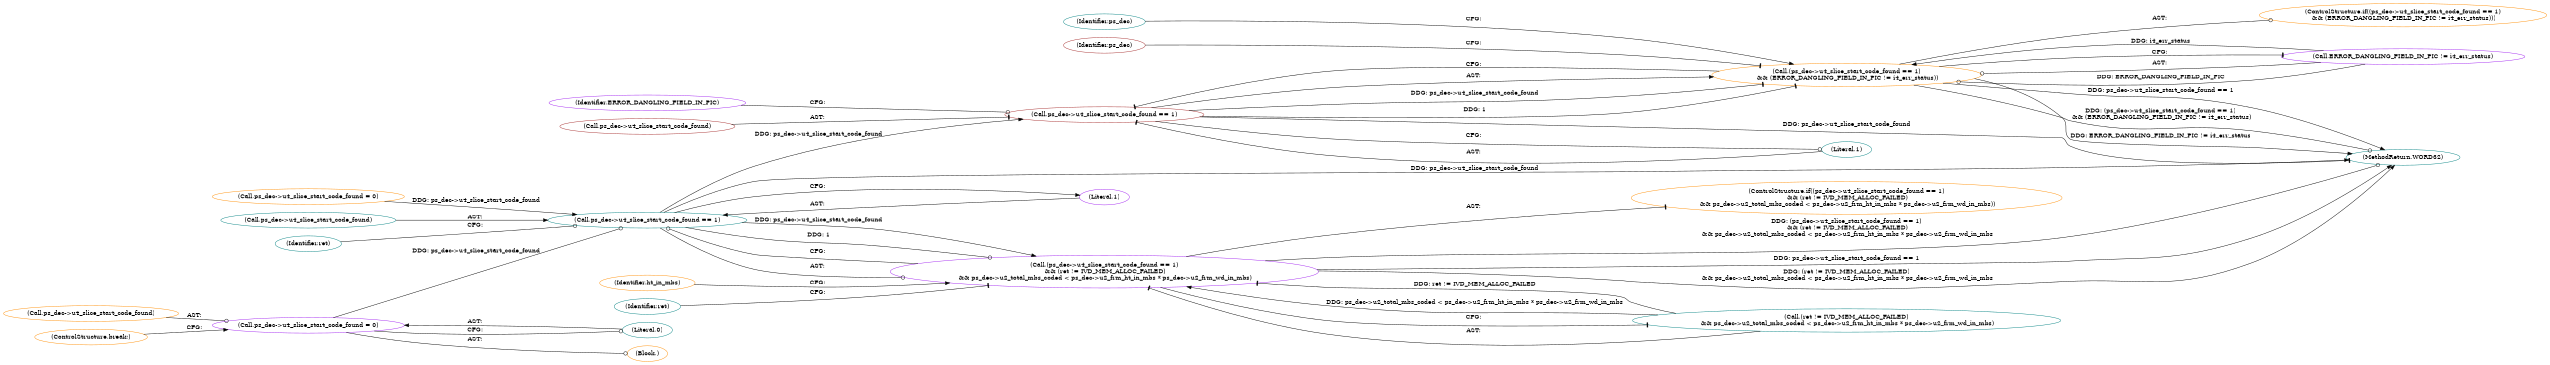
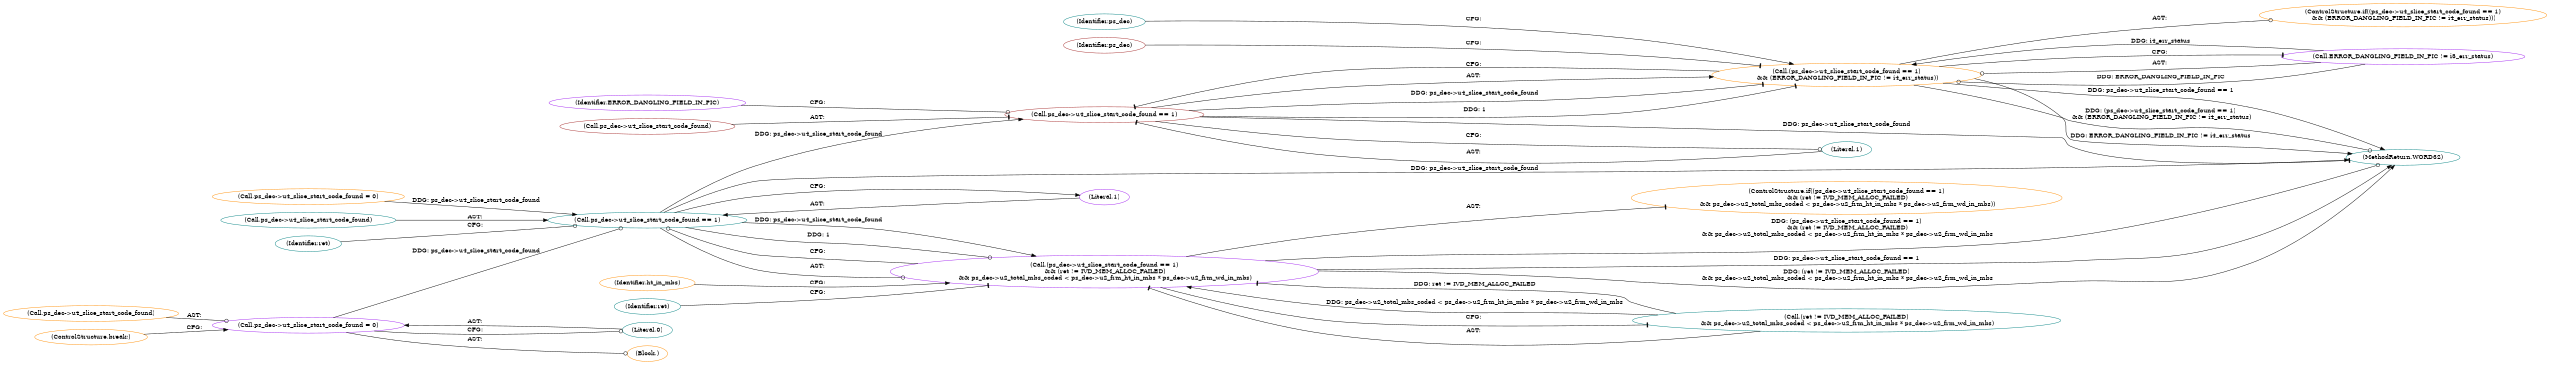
(2403, 57) -> (2403, 57)
